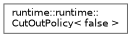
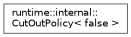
(66, 19) -> (66, 19)
